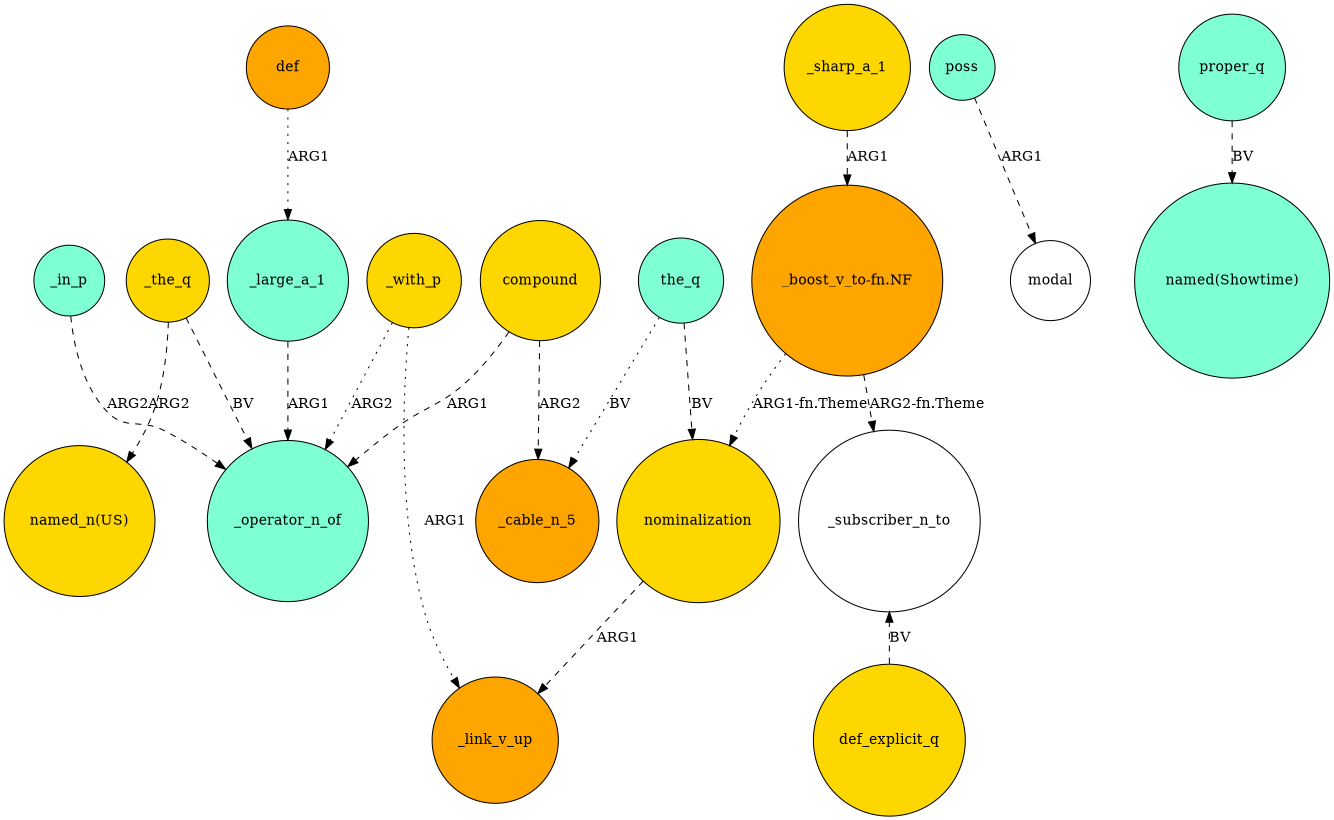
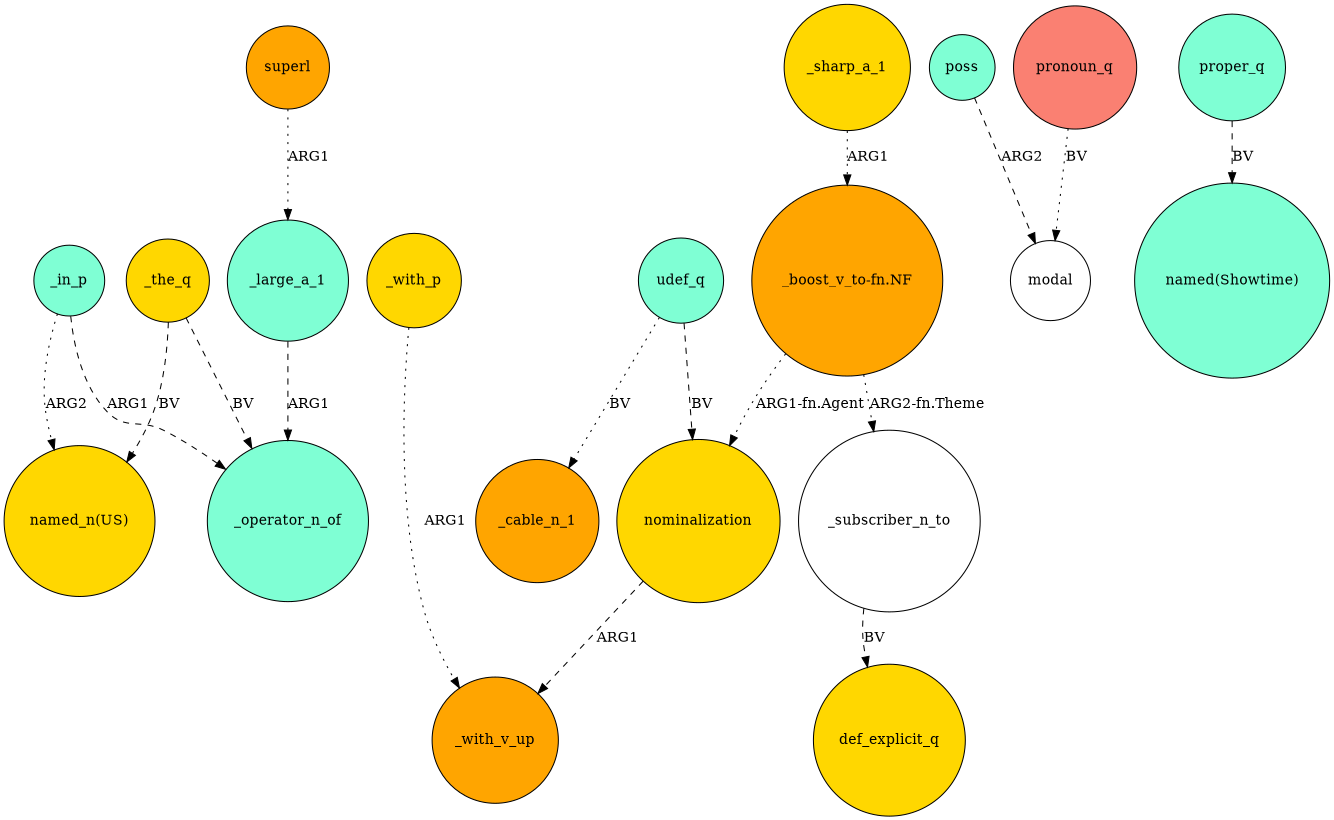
(288, 67) -> (288, 67)
none -> (1075, 67)
(847, 153) -> (847, 153)
(1022, 157) -> (1022, 157)
(540, 281) -> none
(681, 281) -> (681, 281)
none -> (45, 376)
(361, 381) -> none
(868, 398) -> (868, 398)
(128, 404) -> (128, 404)
(169, 404) -> (169, 404)
(810, 404) -> (810, 404)
(537, 521) -> (537, 521)
(889, 643) -> (863, 633)
(495, 740) -> (495, 740)
